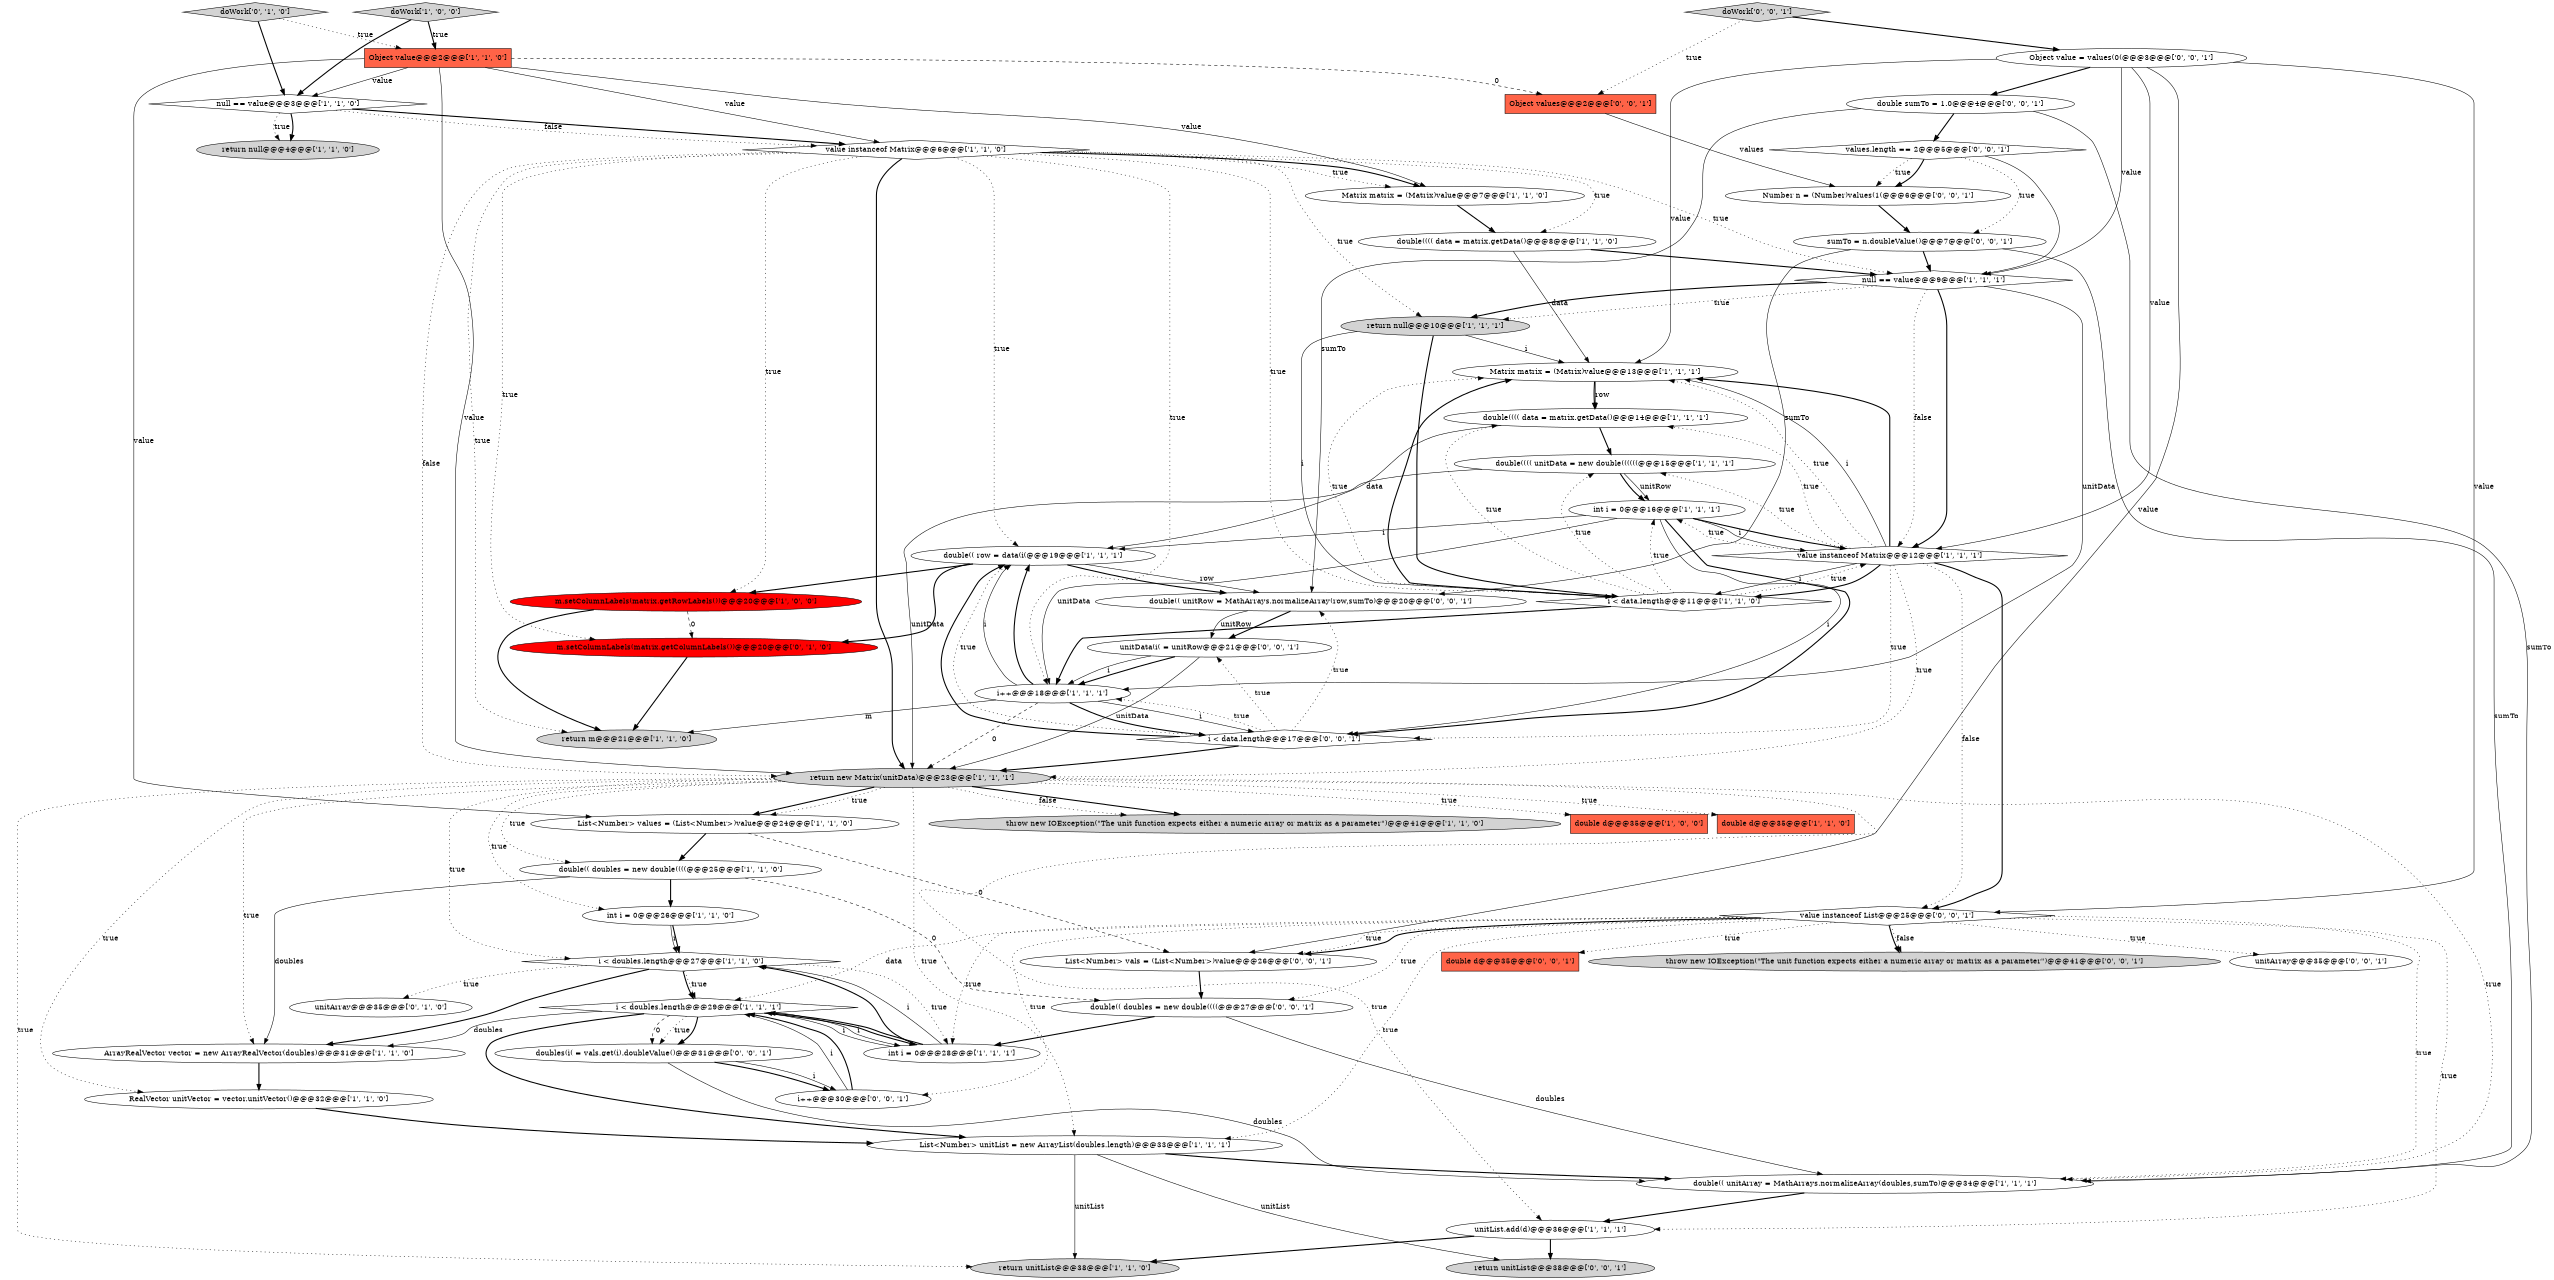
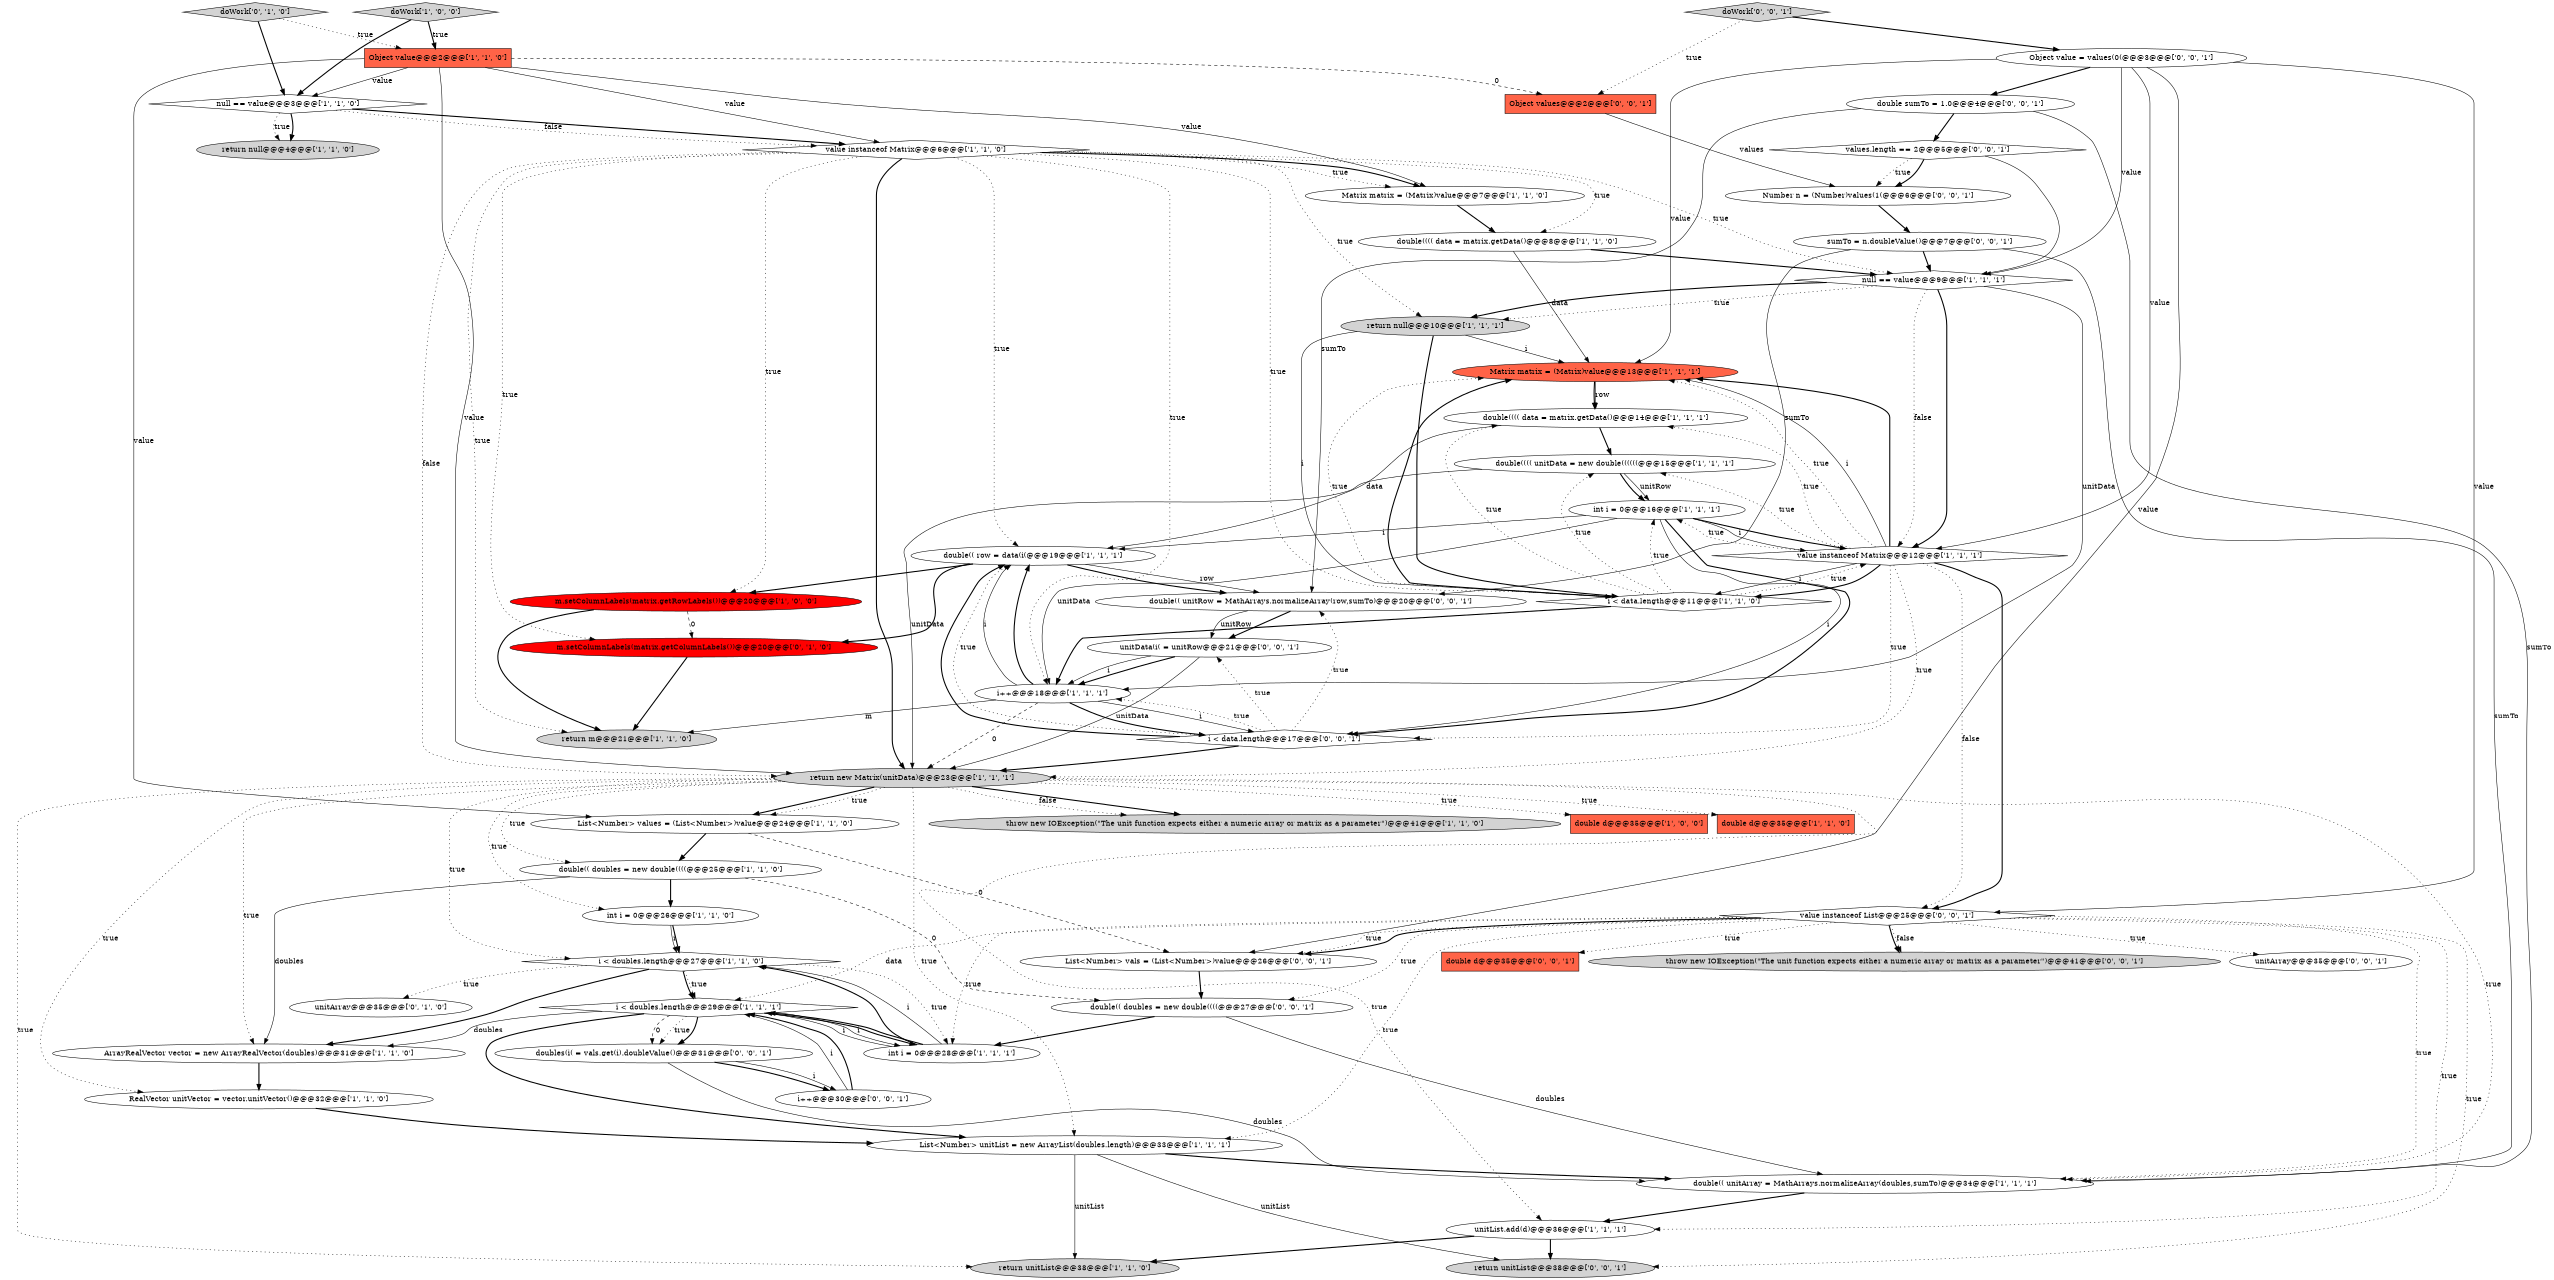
(2017, 187) -> none
(1595, 372) -> (1595, 372)
(1232, 928) -> (2401, 1213)
